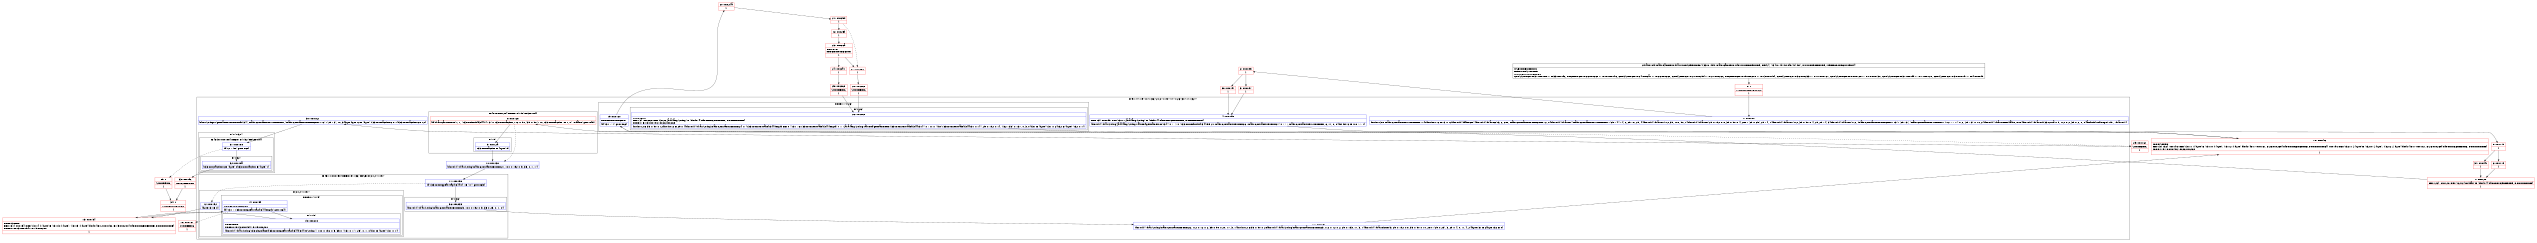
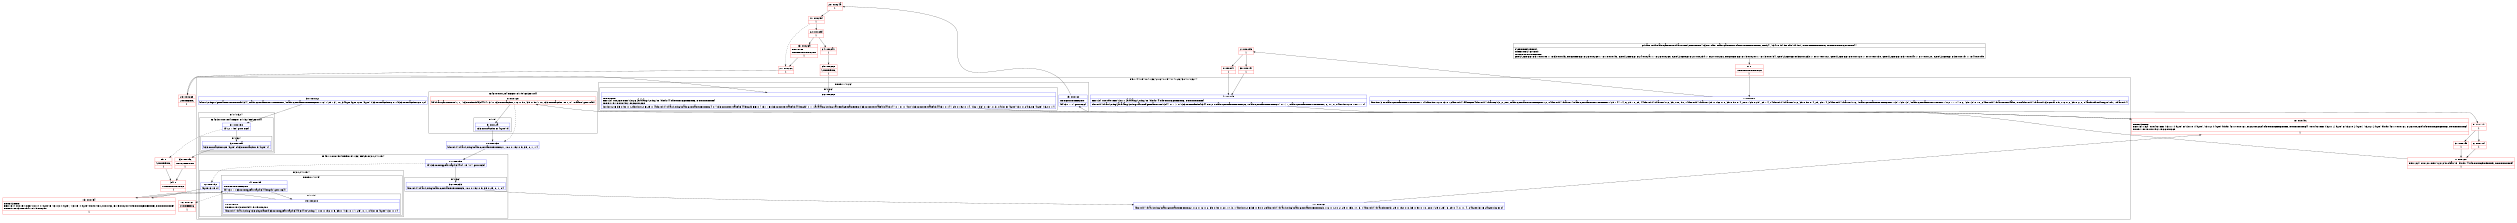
(839, 61) -> (822, 42)
(2140, 147) -> none
